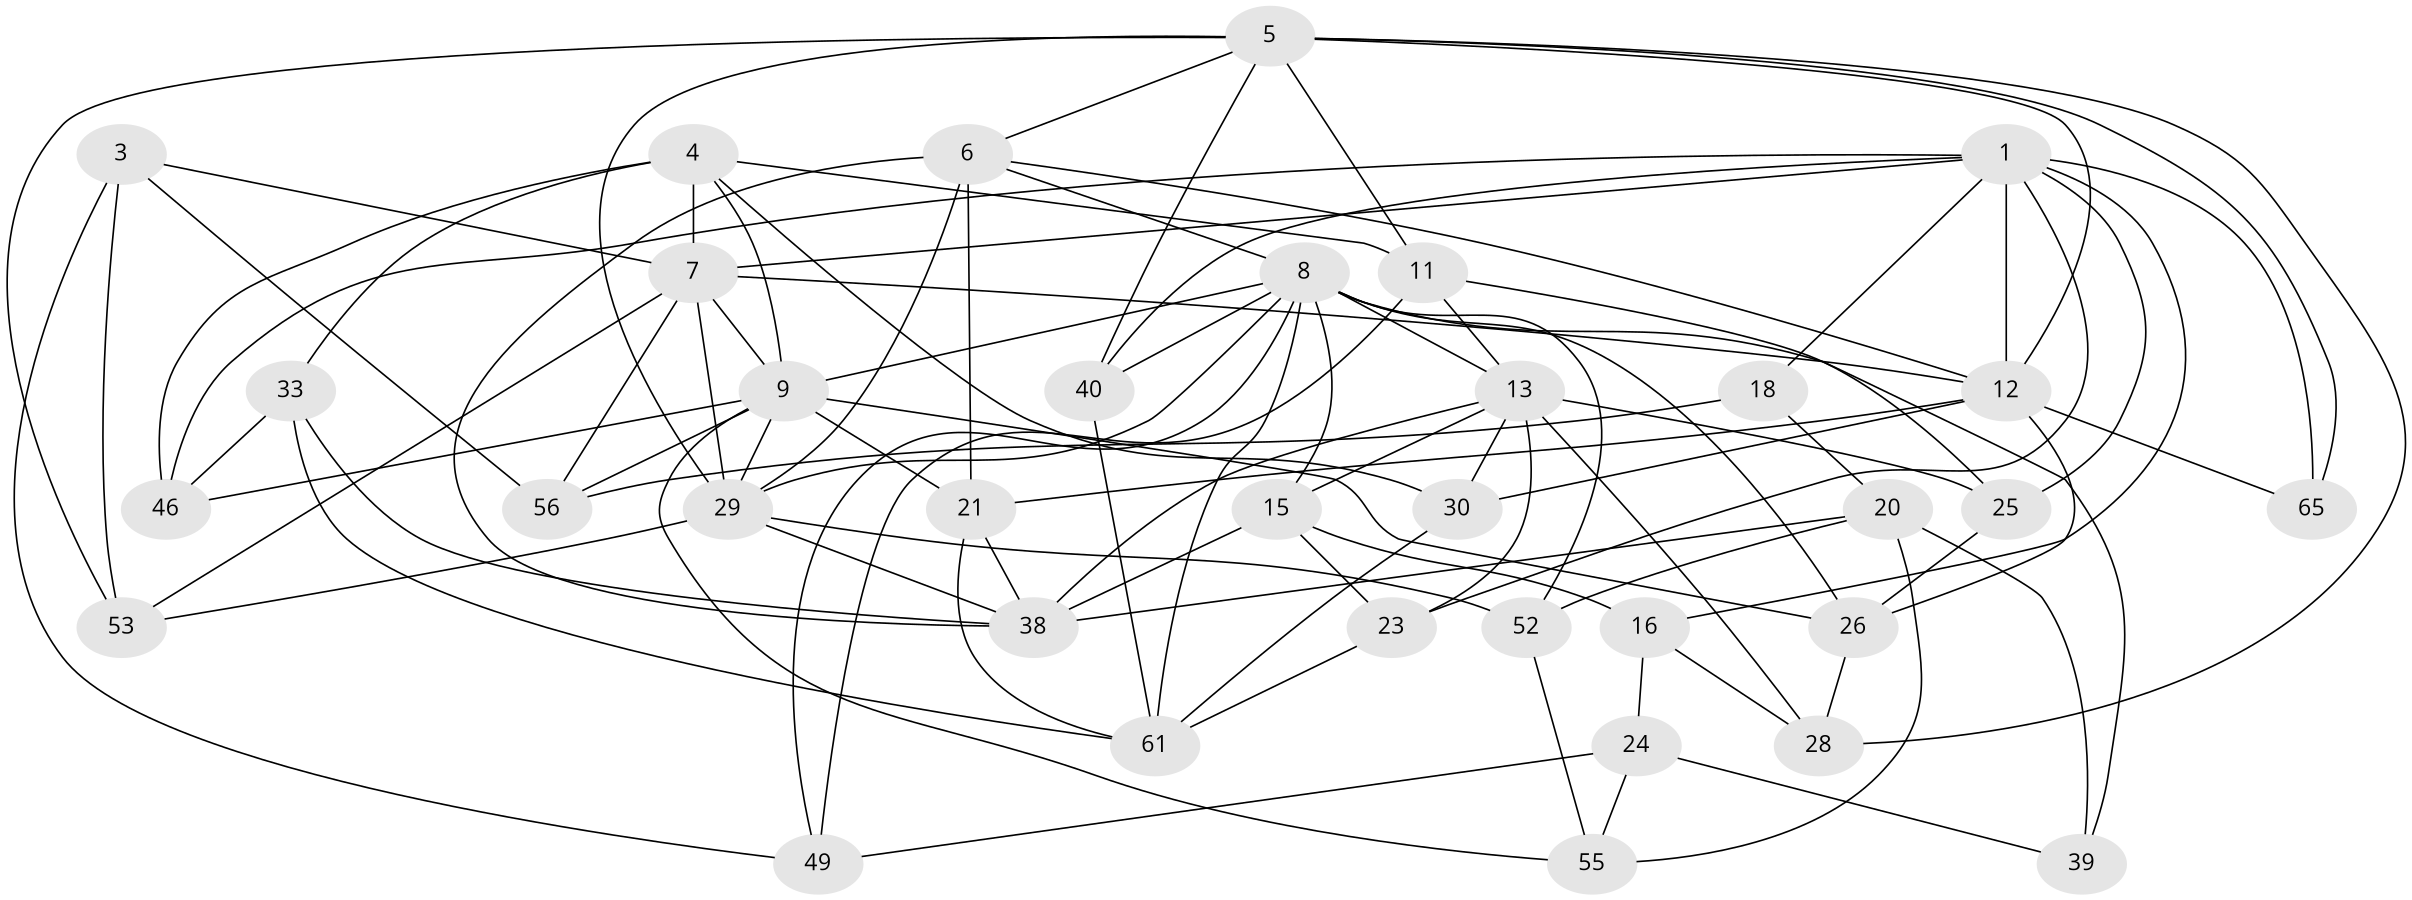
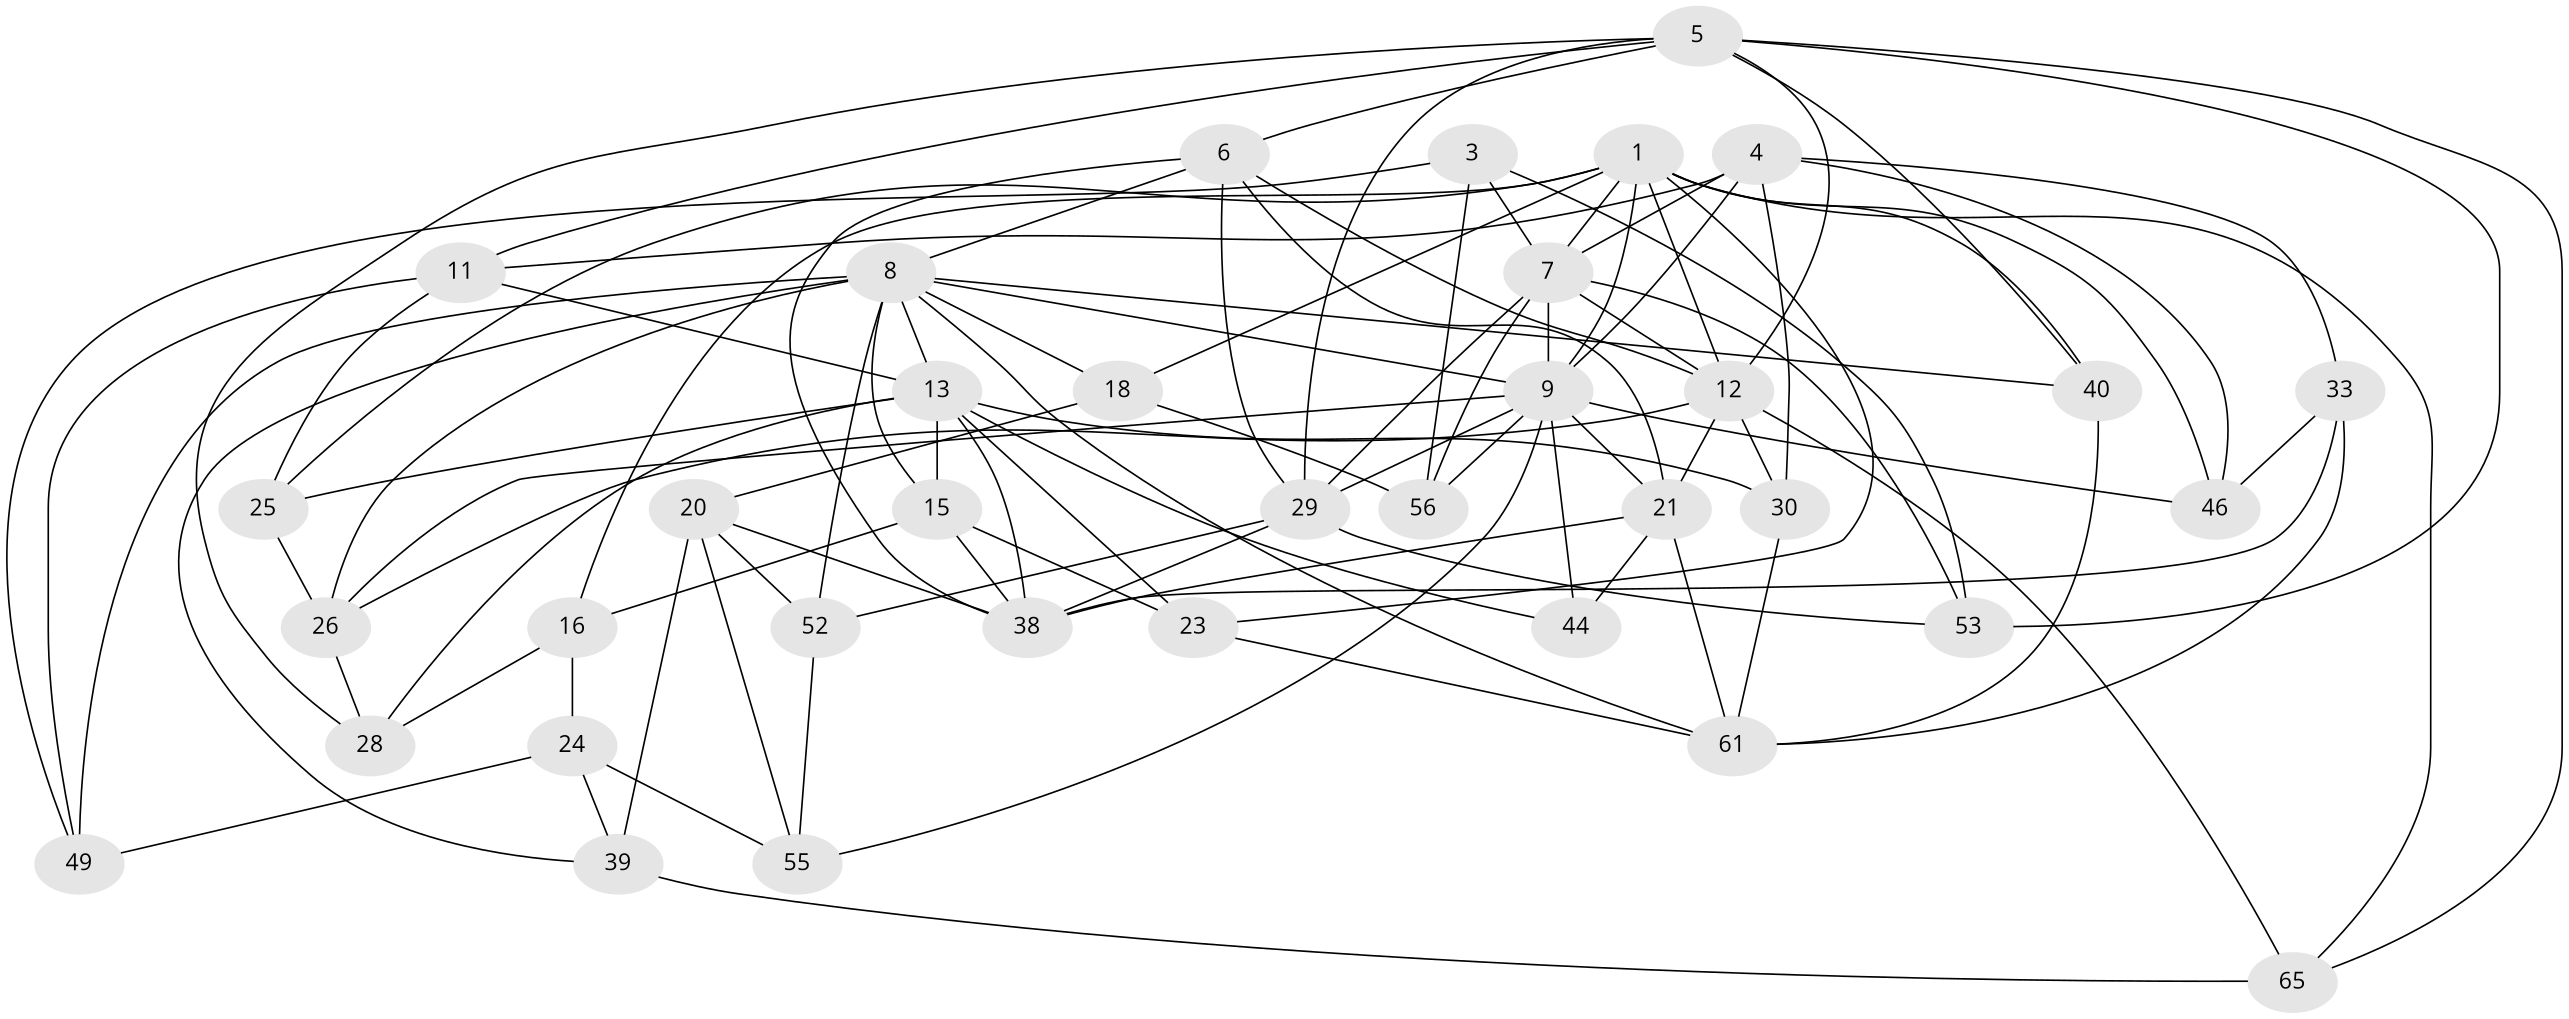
none -> (1618, 275)
(1019, 458) -> (1004, 332)
none -> (1576, 628)
none -> (1451, 960)
